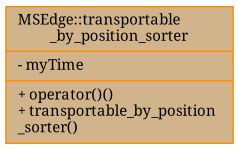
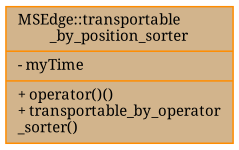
(117, 111) -> (120, 111)
